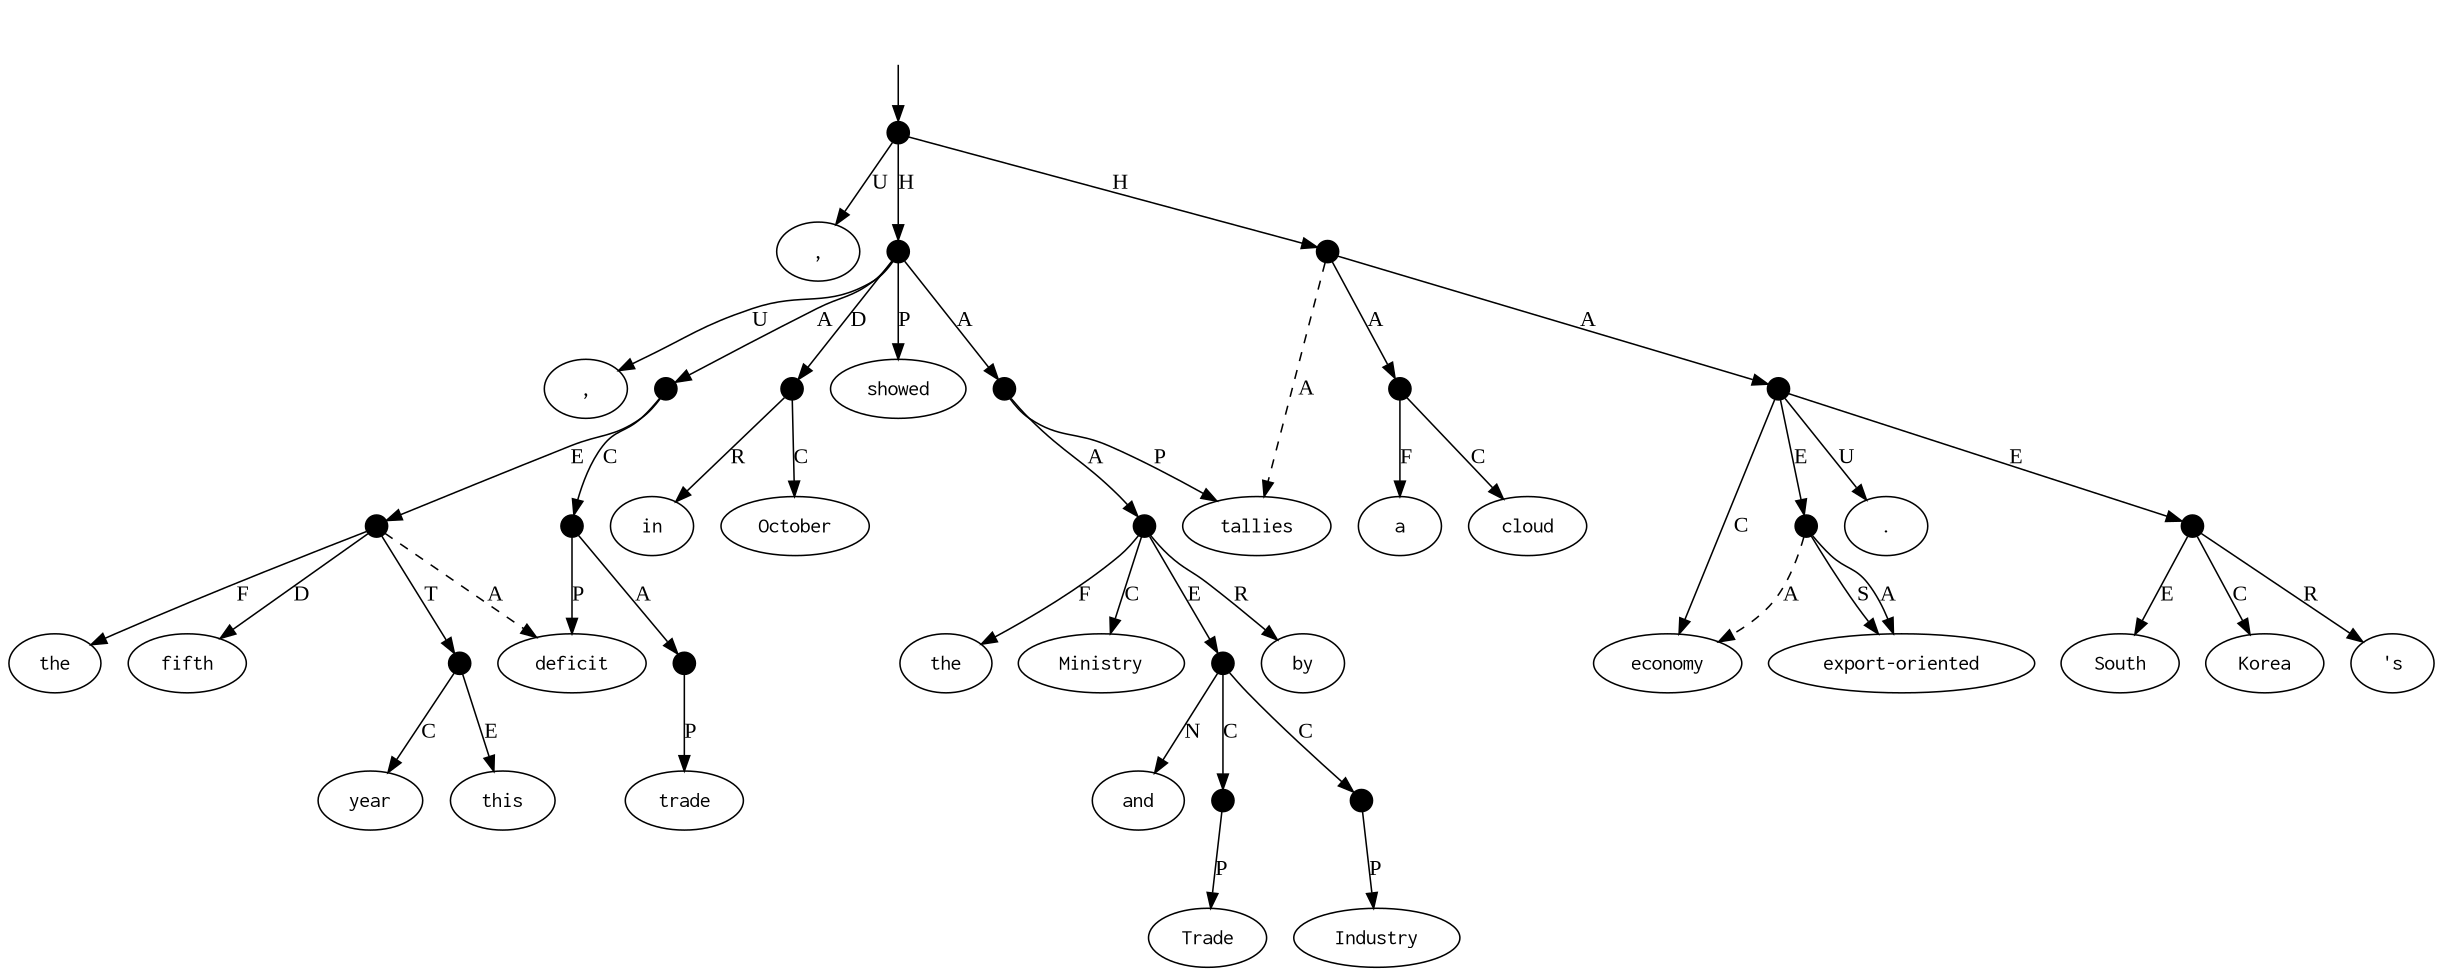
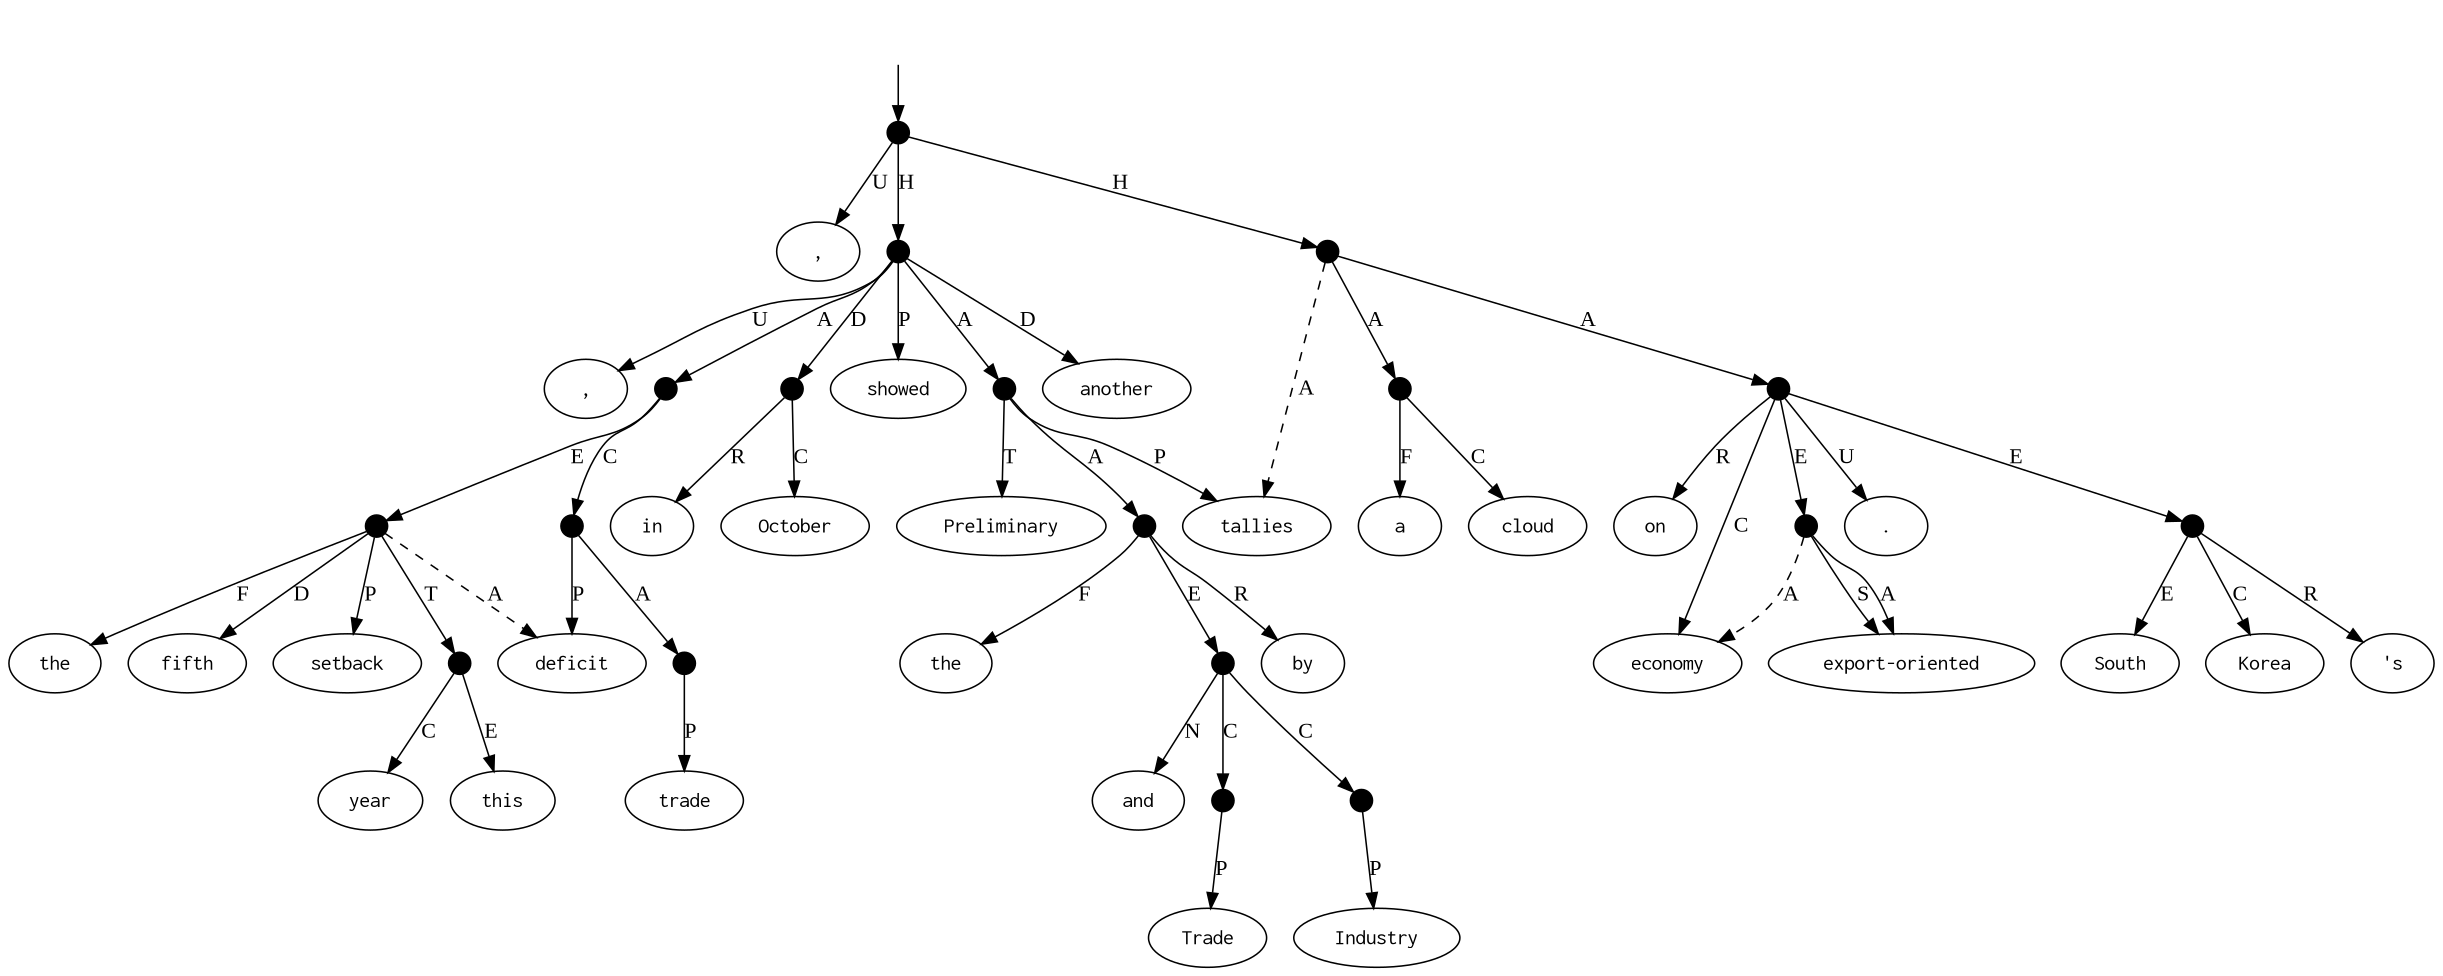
none -> (1117, 389)
none -> (1001, 526)
none -> (1655, 526)
none -> (347, 663)
(1101, 663) -> none
